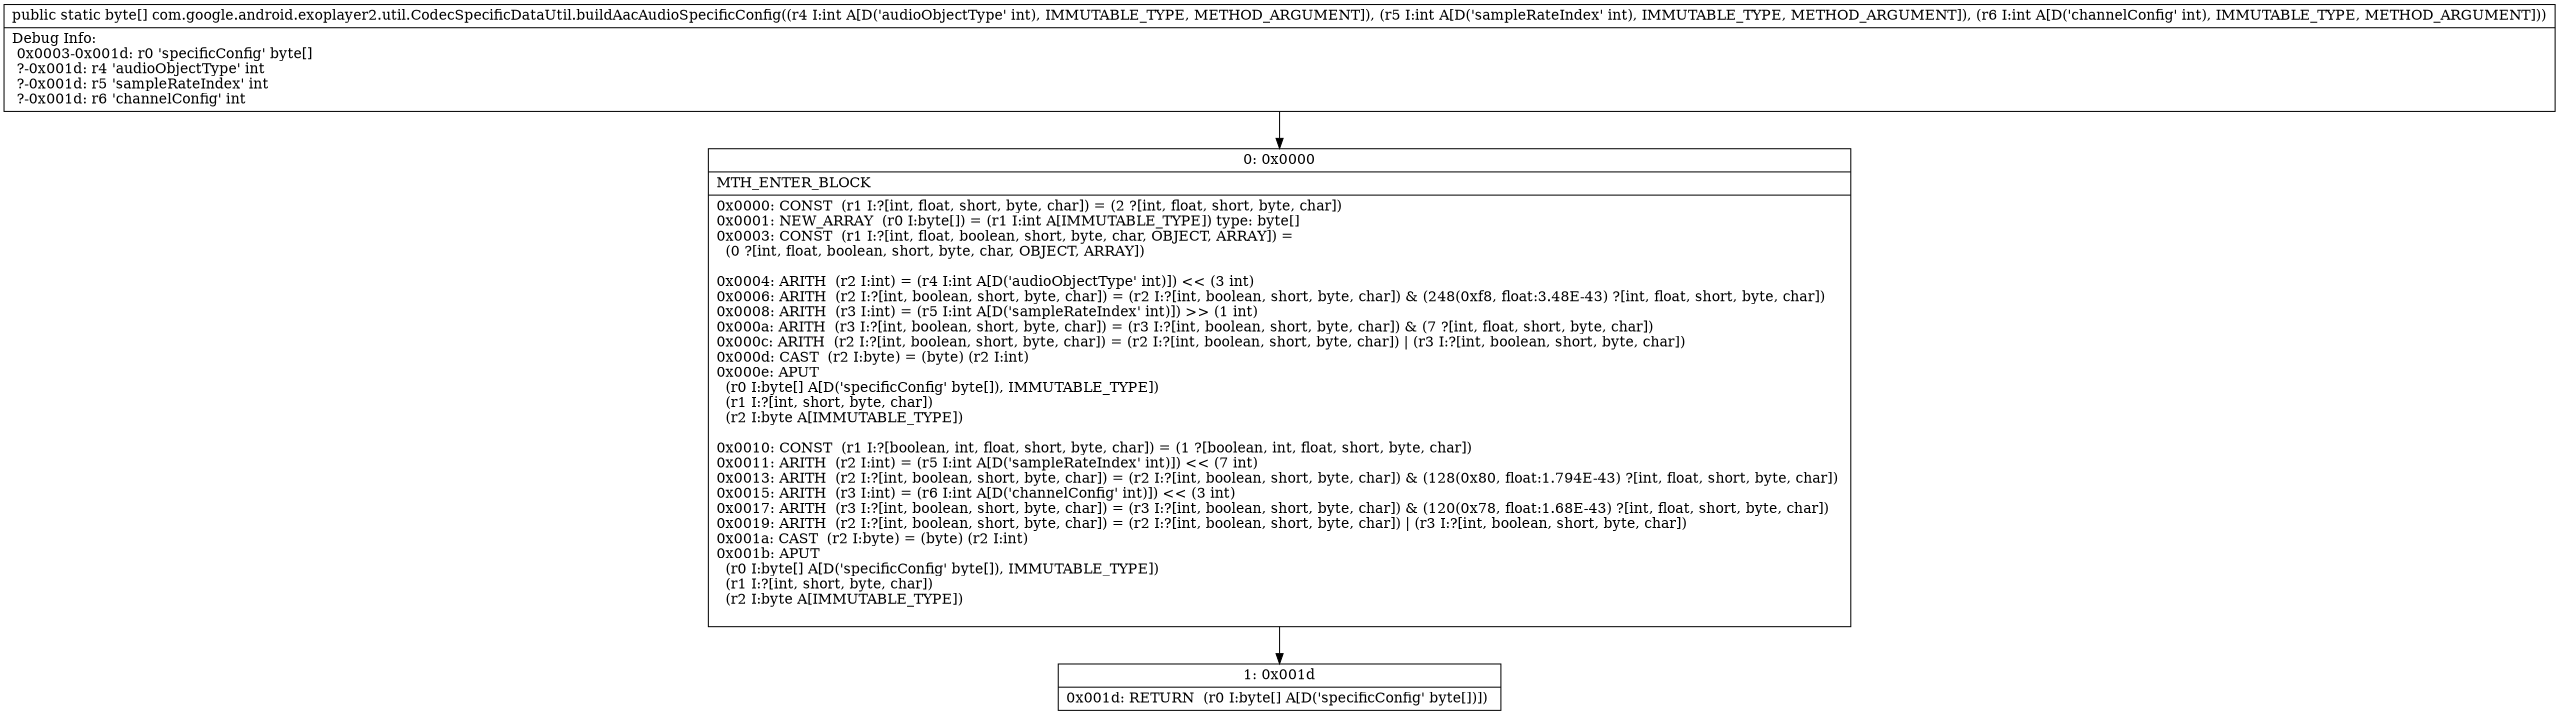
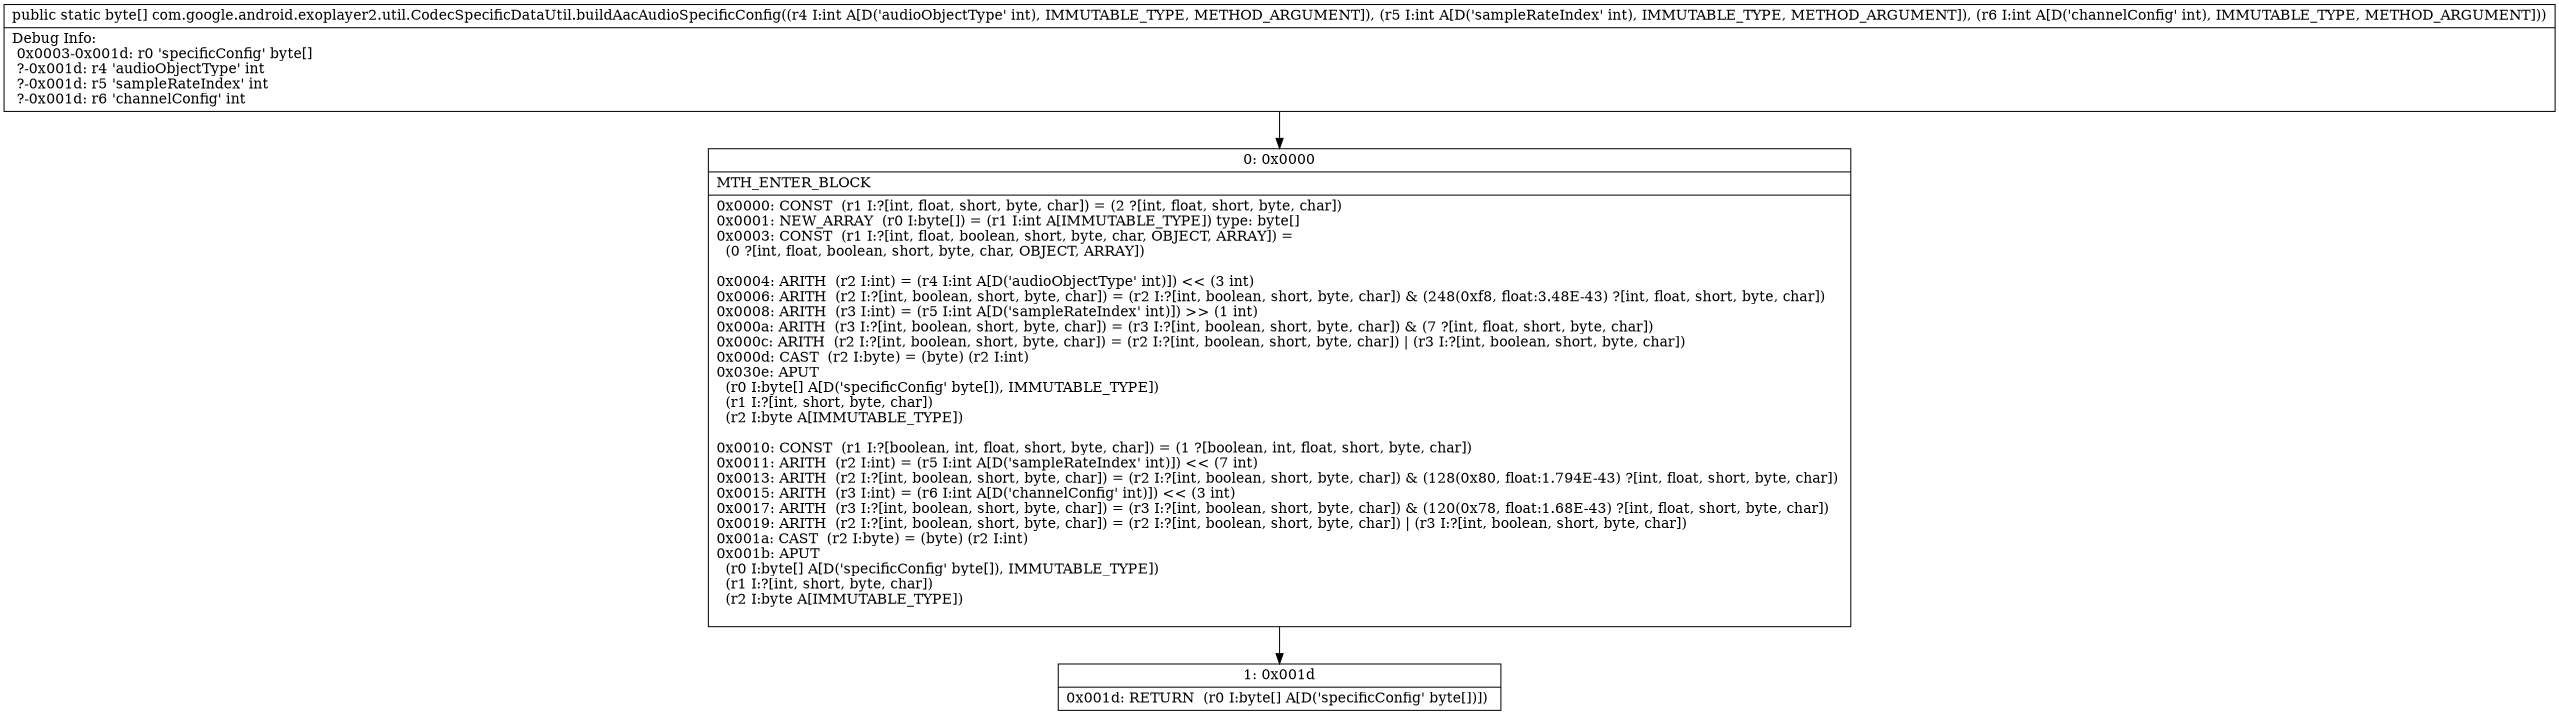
(772, 373) -> (772, 373)
